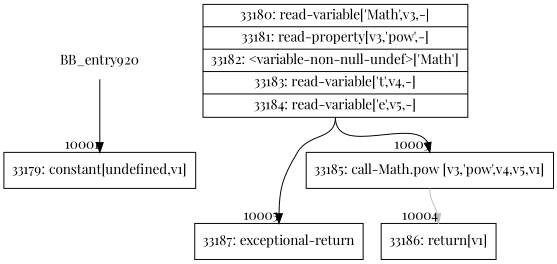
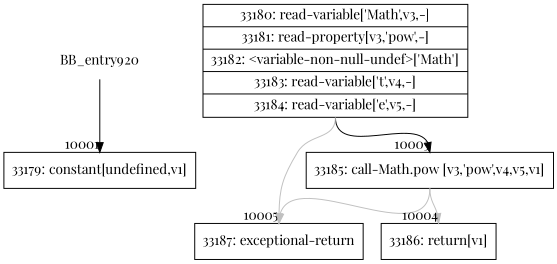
(295, 157) -> (295, 157)
none -> (359, 207)
